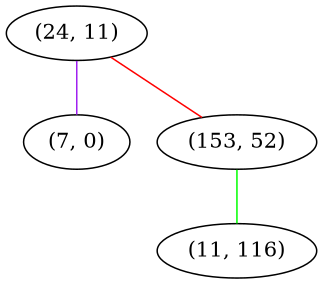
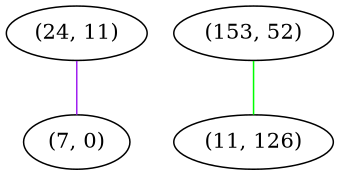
(156, 87) -> none
(237, 251) -> (254, 142)
